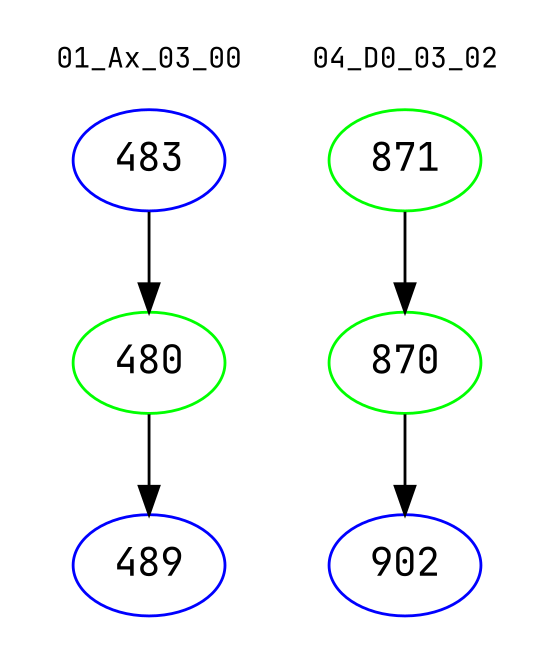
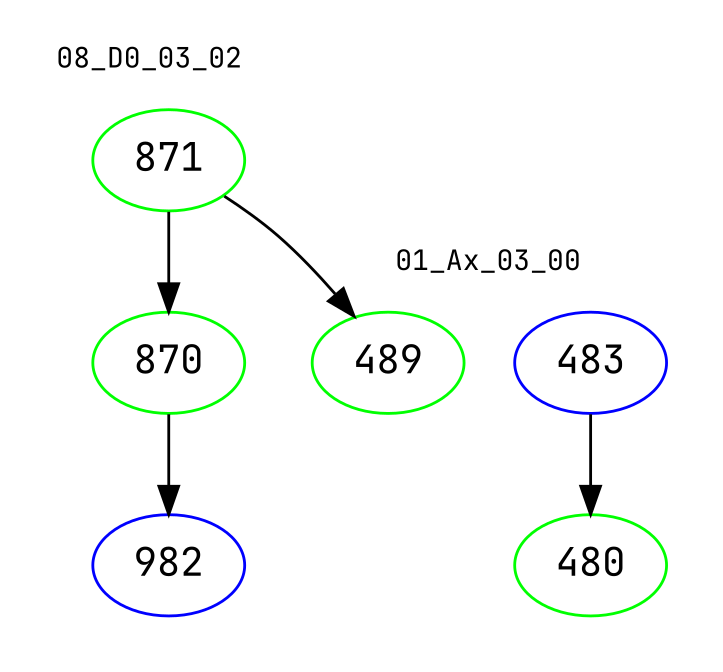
(406, 60) -> (150, 60)
(149, 450) -> (308, 264)
(149, 565) -> (388, 363)
(405, 565) -> (169, 565)
